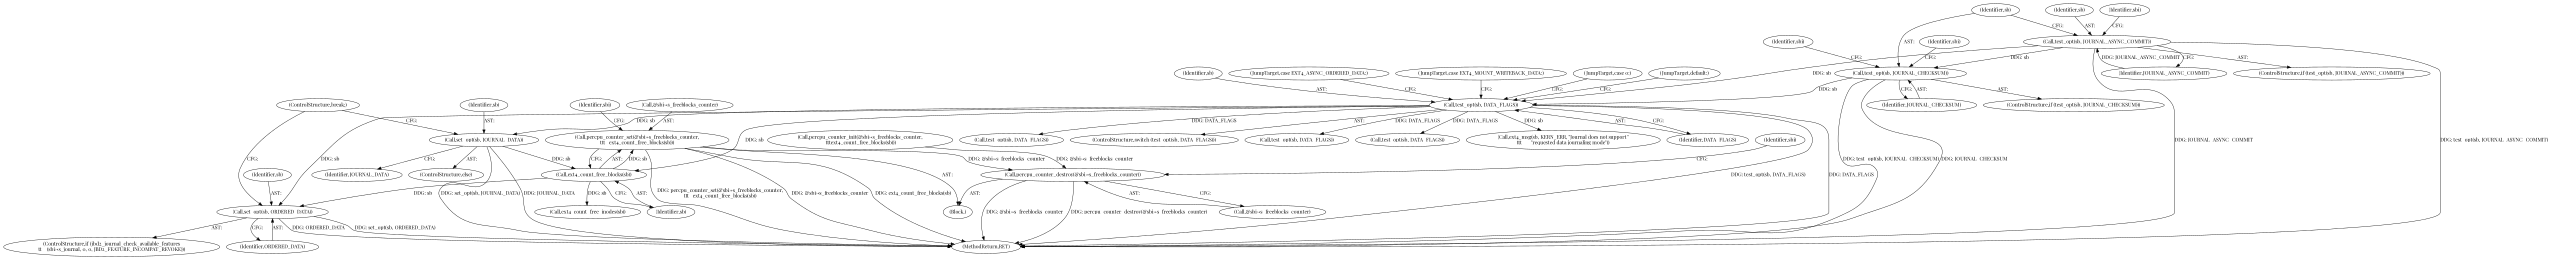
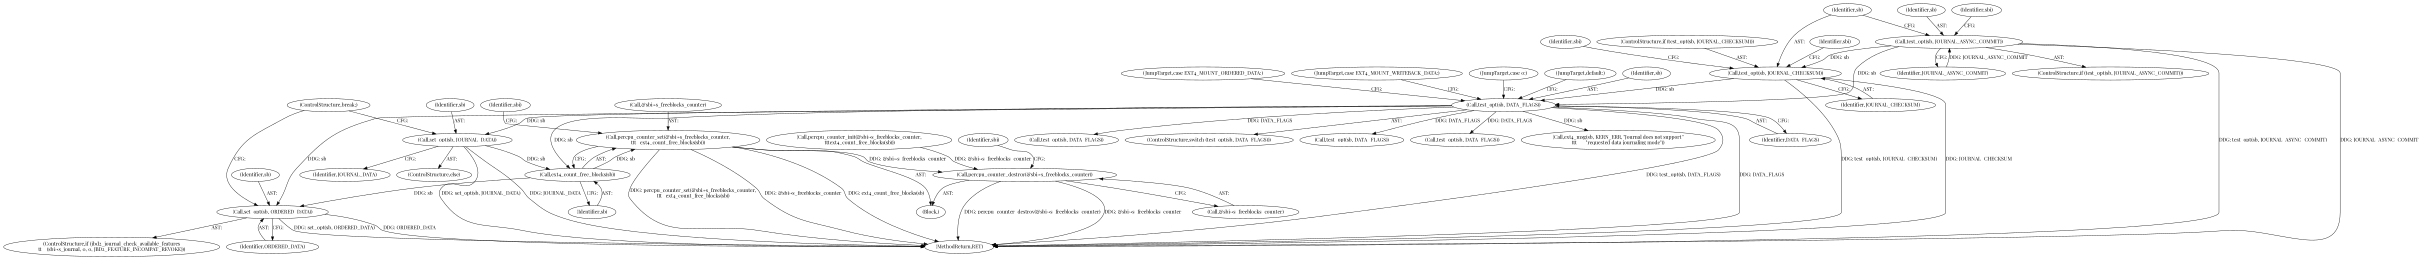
(1309, 74) -> (1203, 74)
(1985, 89) -> (1730, 57)
(588, 212) -> none
